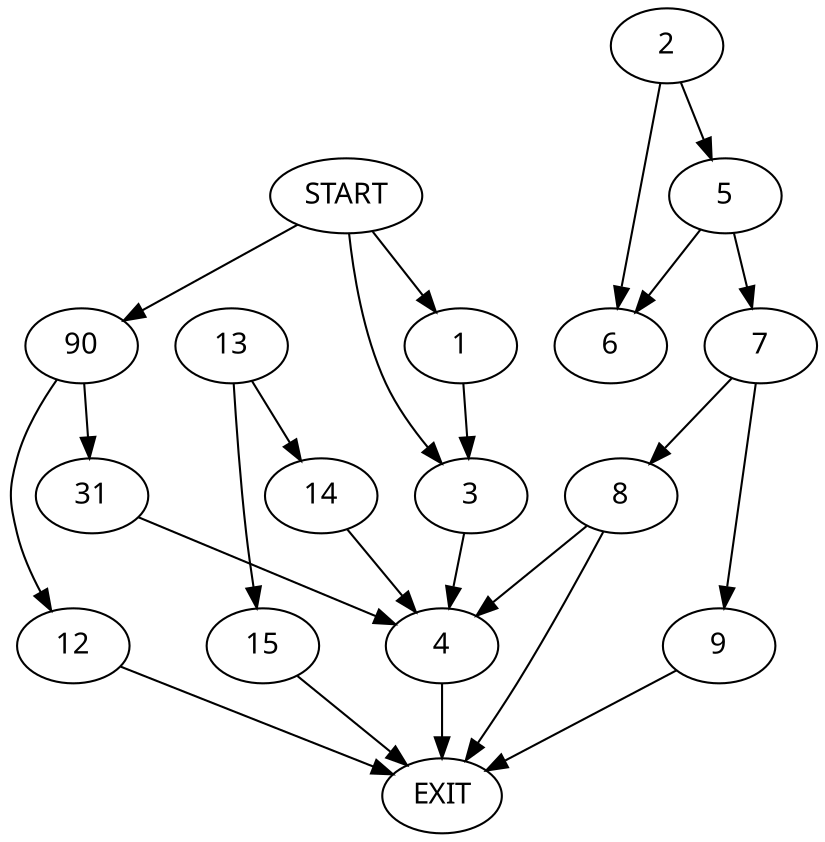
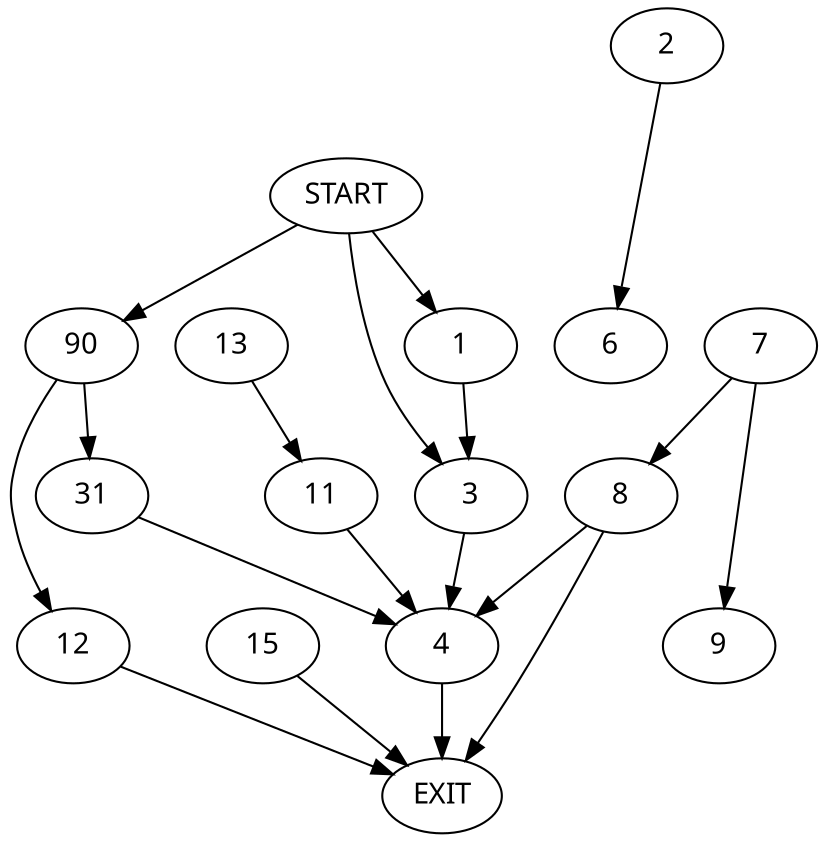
(725, 196) -> none
(241, 486) -> none
(321, 496) -> (321, 496)
(591, 715) -> none
